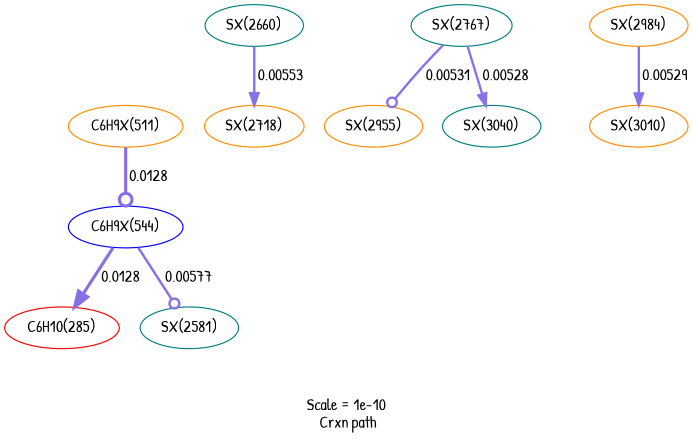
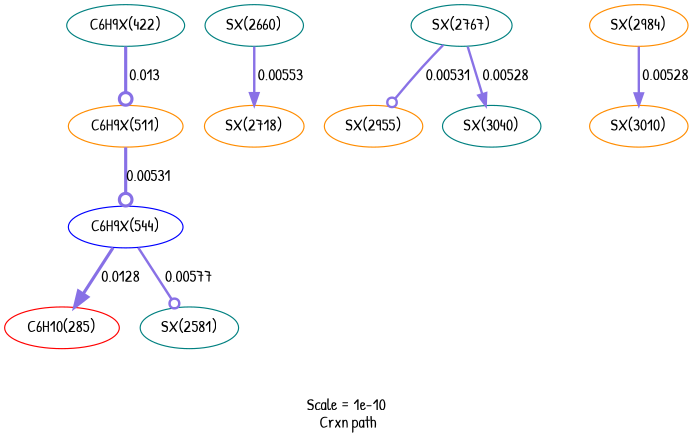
none -> (126, 25)
(664, 76) -> (664, 76)
(147, 177) -> (147, 177)
